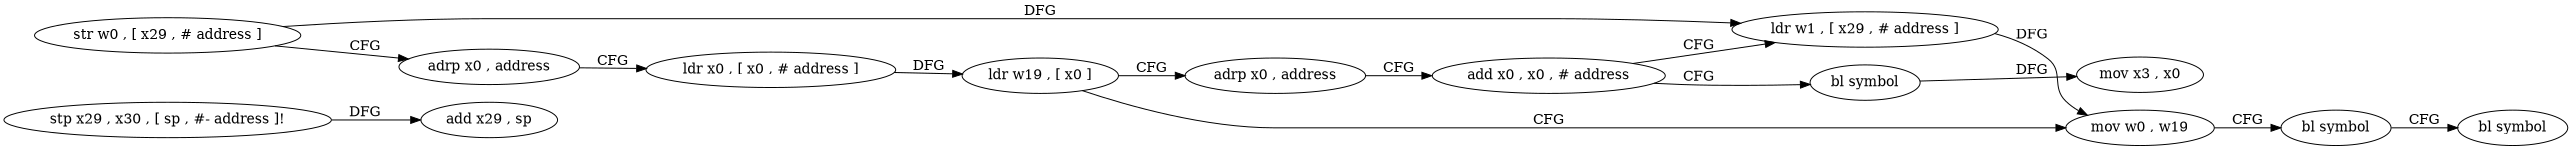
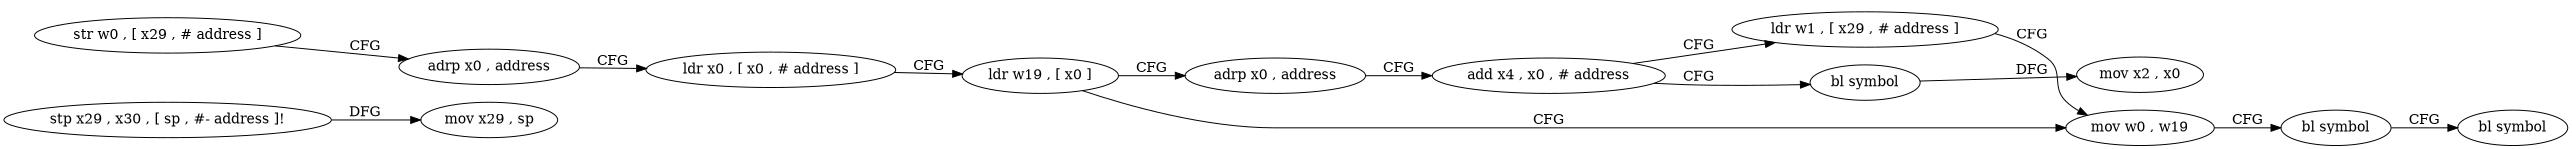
(1007, 19) -> none
(2032, 35) -> (2032, 35)
(929, 66) -> (929, 66)
(2140, 75) -> (2140, 75)
(1549, 76) -> (1549, 76)
(489, 120) -> (489, 120)
